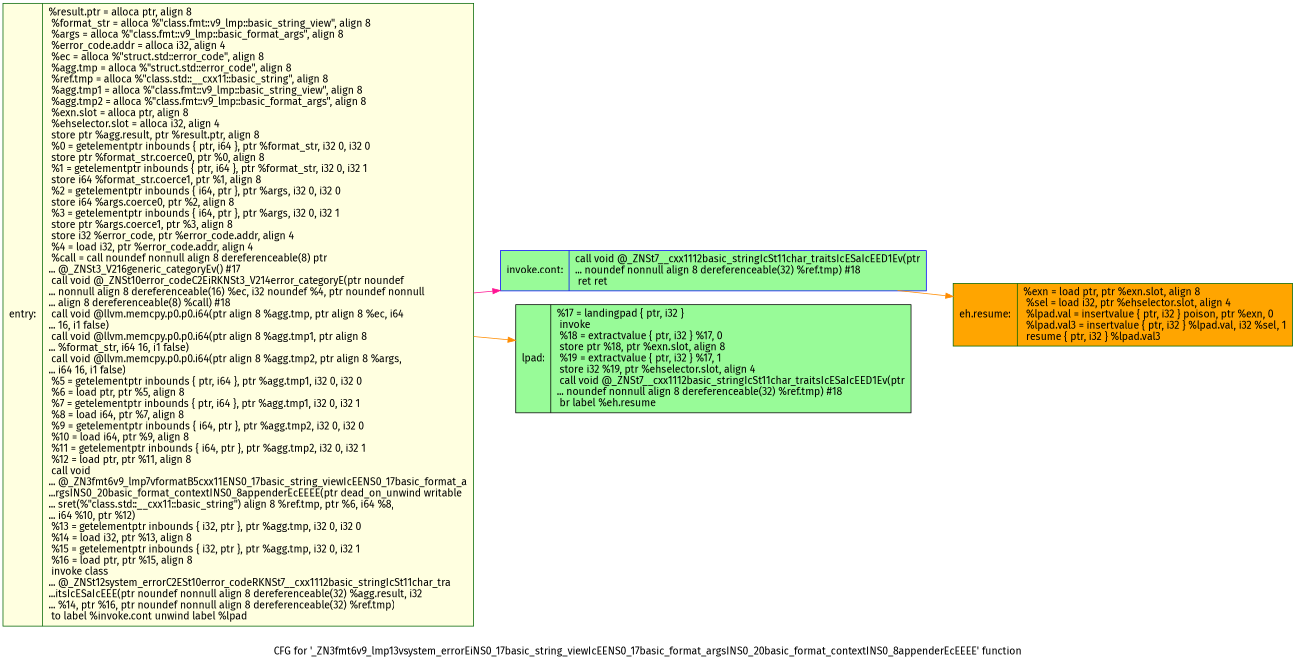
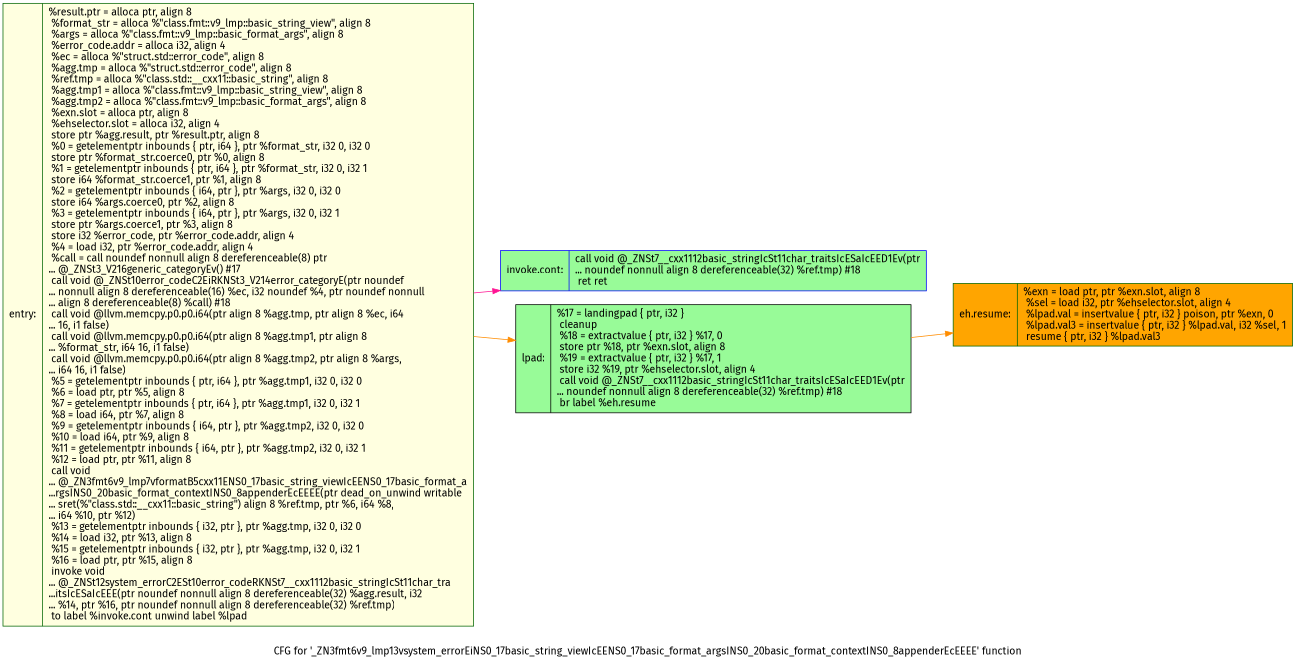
(922, 293) -> (928, 336)
(574, 325) -> (577, 325)
(79, 572) -> (77, 572)
